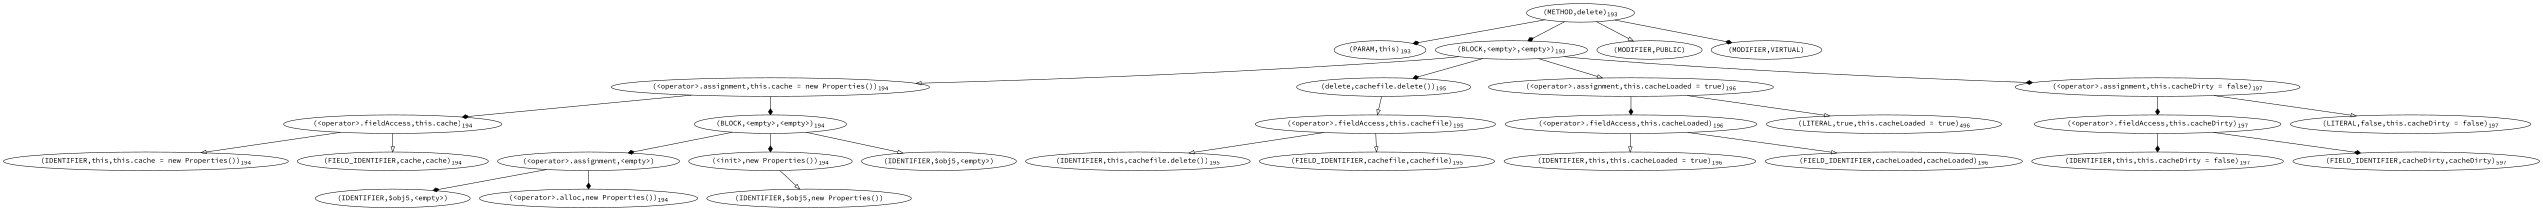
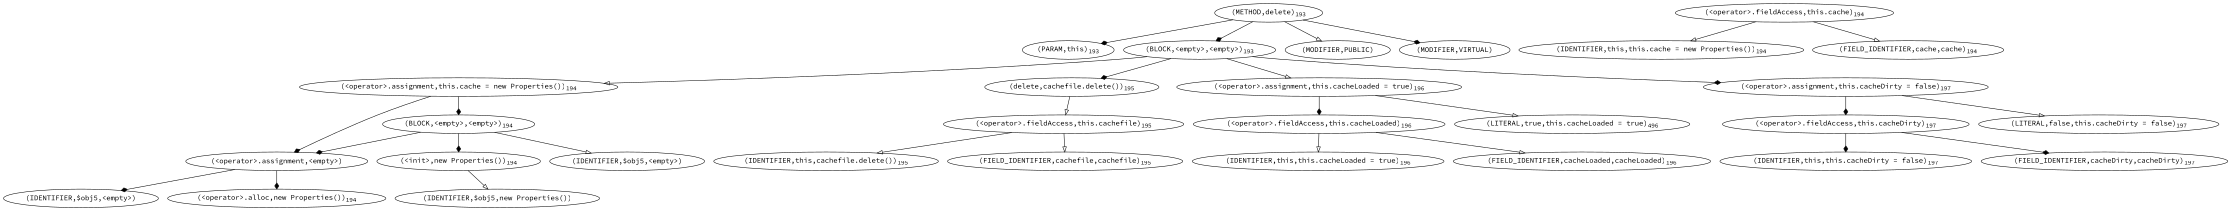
(580, 106) -> (364, 120)
(2502, 161) -> (2190, 161)
